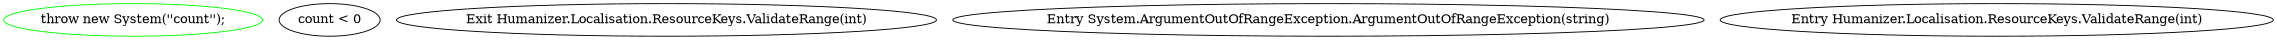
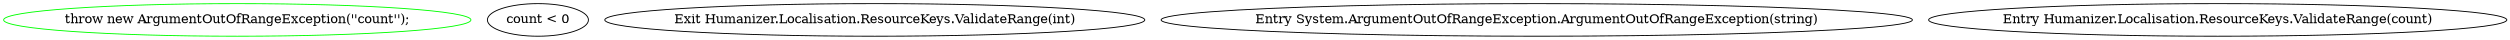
(133, 20) -> (237, 20)
(1997, 20) -> (2218, 20)
